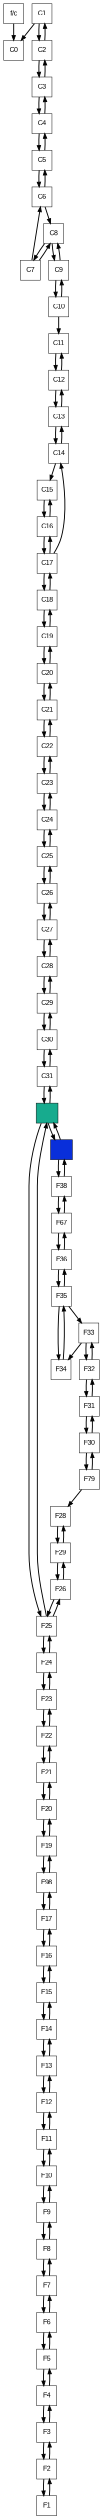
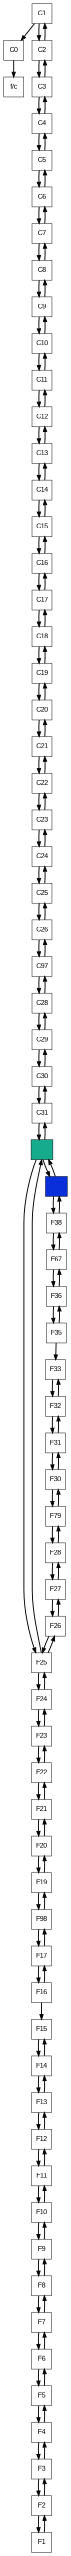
(14, 30) -> (14, 66)
(47, 213) -> (39, 213)
none -> (45, 364)
(65, 512) -> (45, 511)
(47, 930) -> (42, 967)
(61, 1370) -> none
none -> (59, 1537)
(61, 1553) -> (55, 1590)
(50, 1977) -> none
